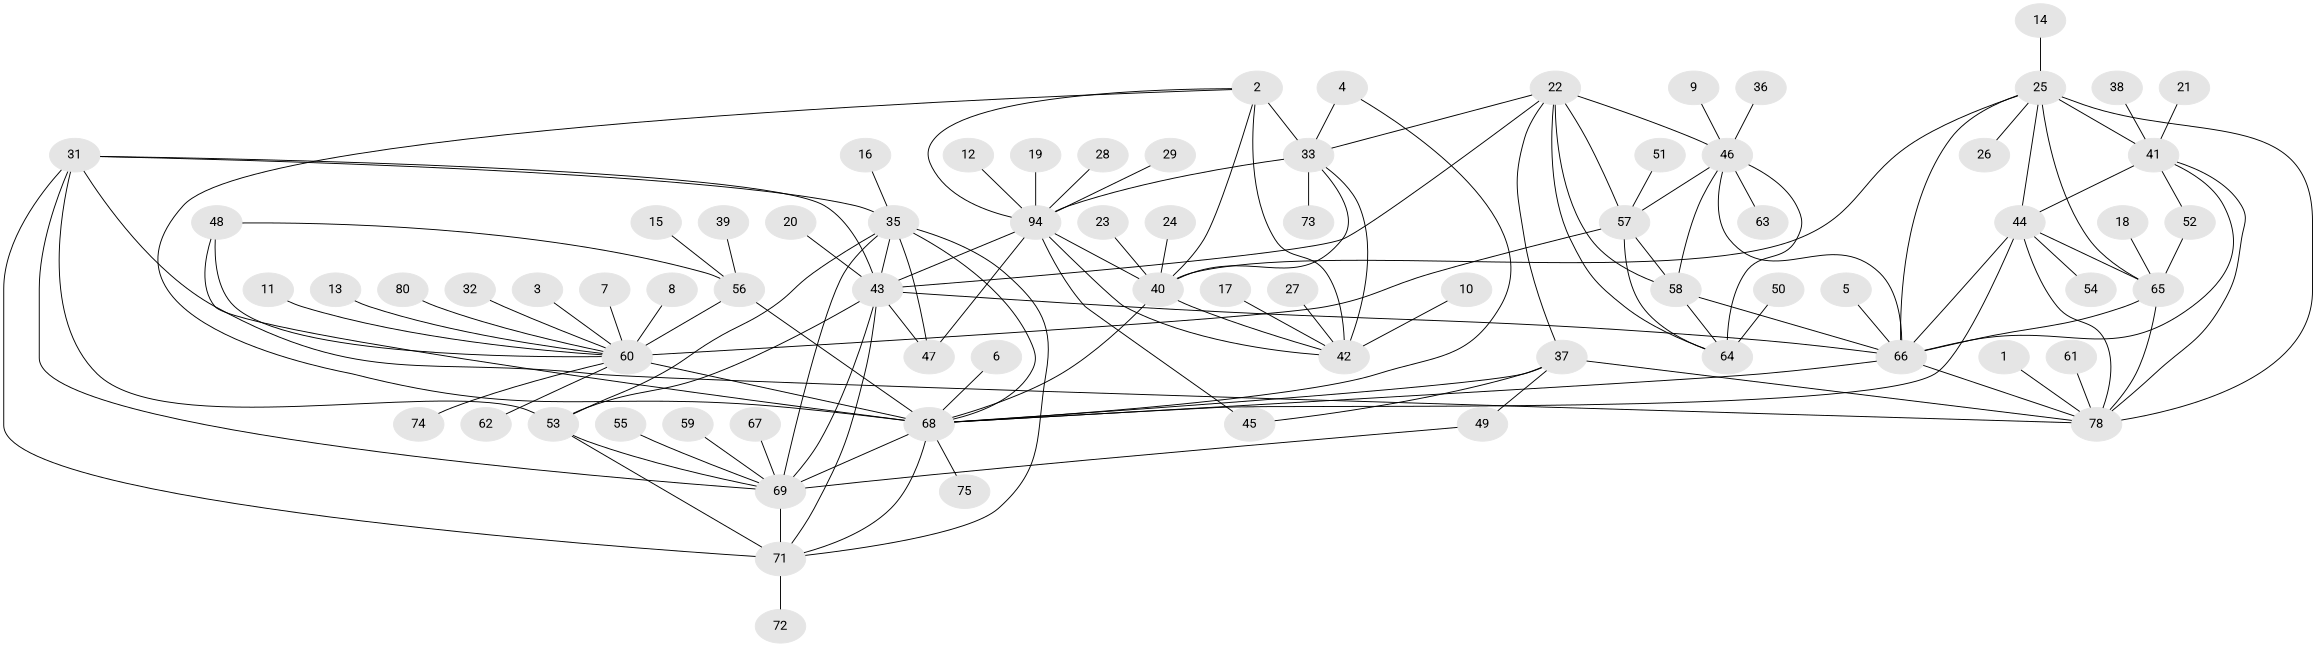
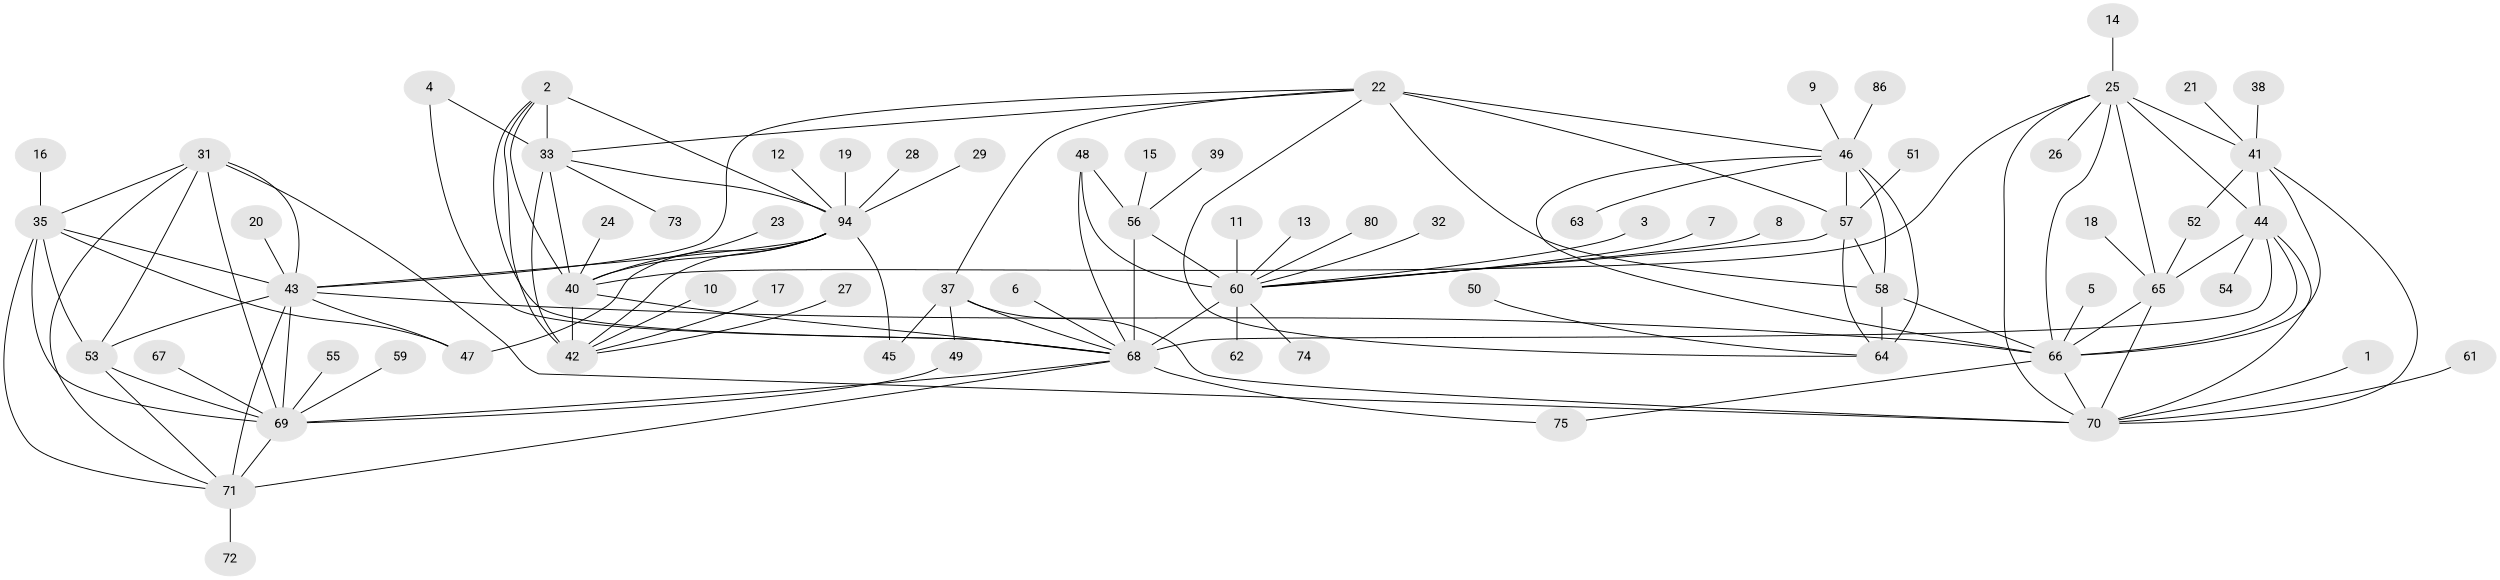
(1761, 88) -> (1880, 88)
(1022, 325) -> none
(1485, 391) -> (1809, 391)
(2097, 424) -> (2094, 424)
